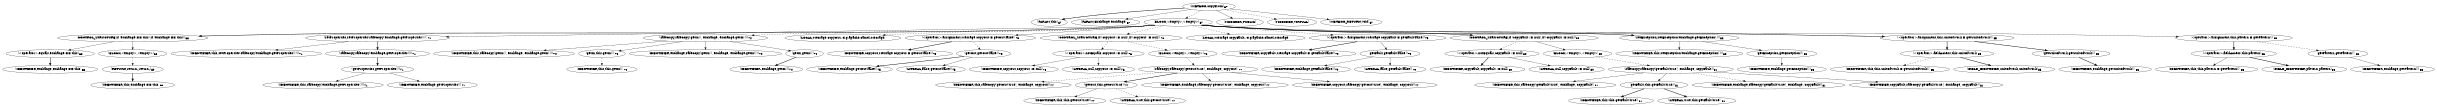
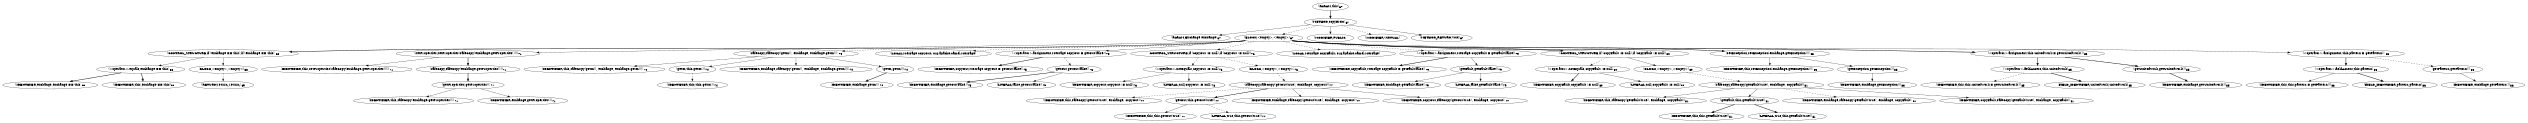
(1124, 12) -> (1330, 13)
(133, 76) -> (142, 76)
